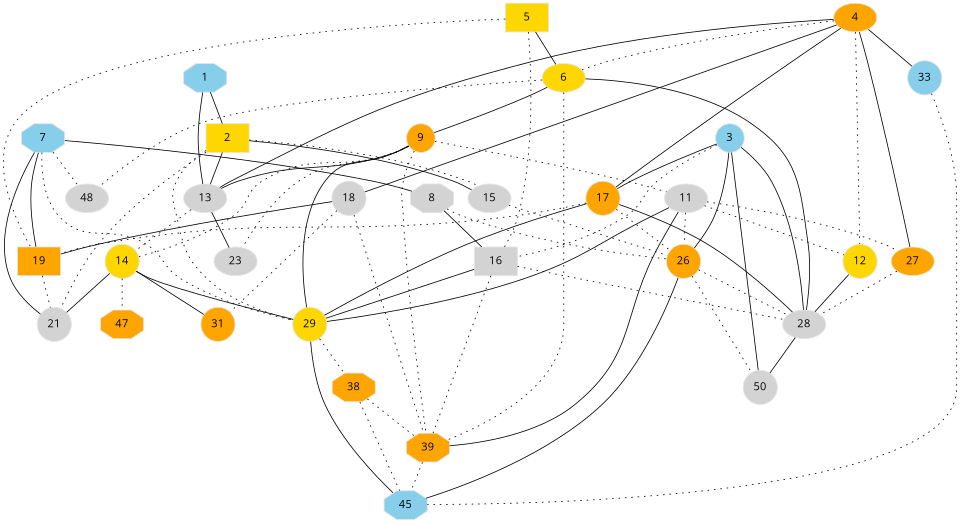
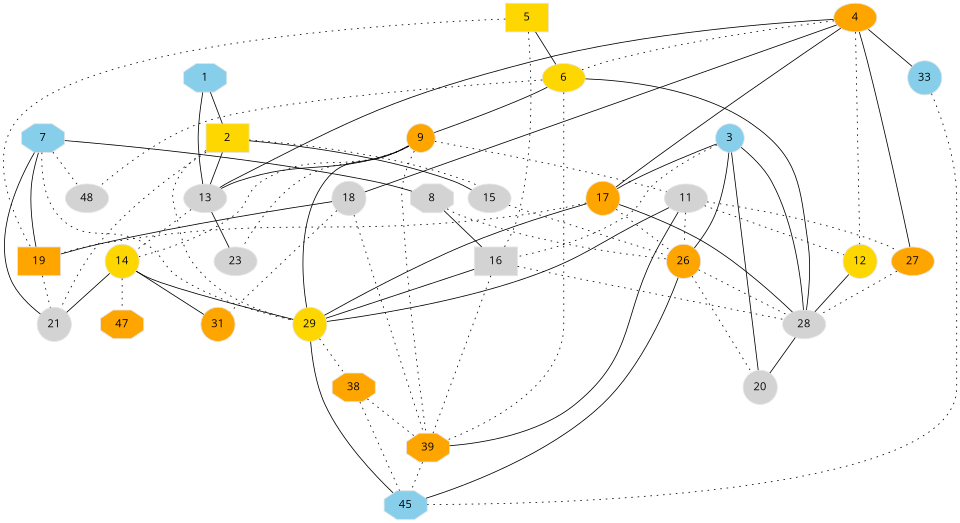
(760, 387) -> (760, 387)
